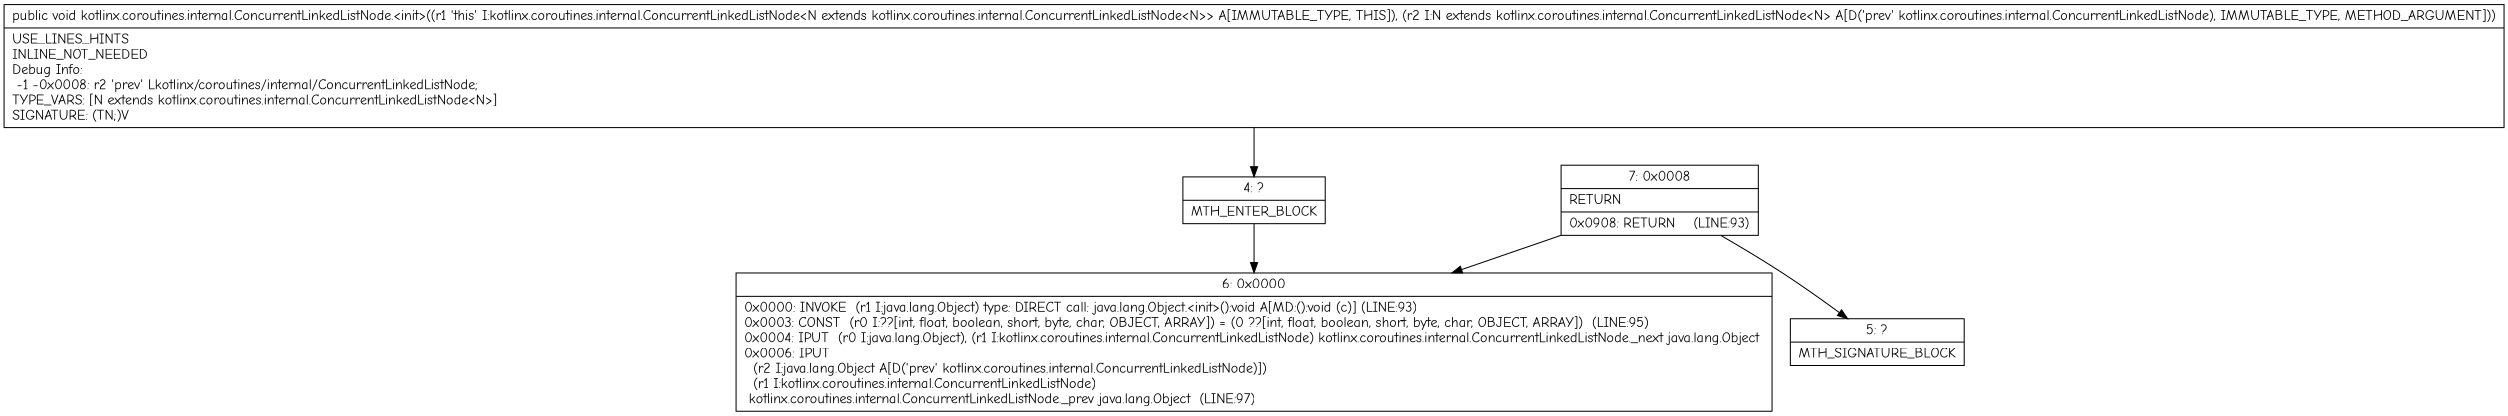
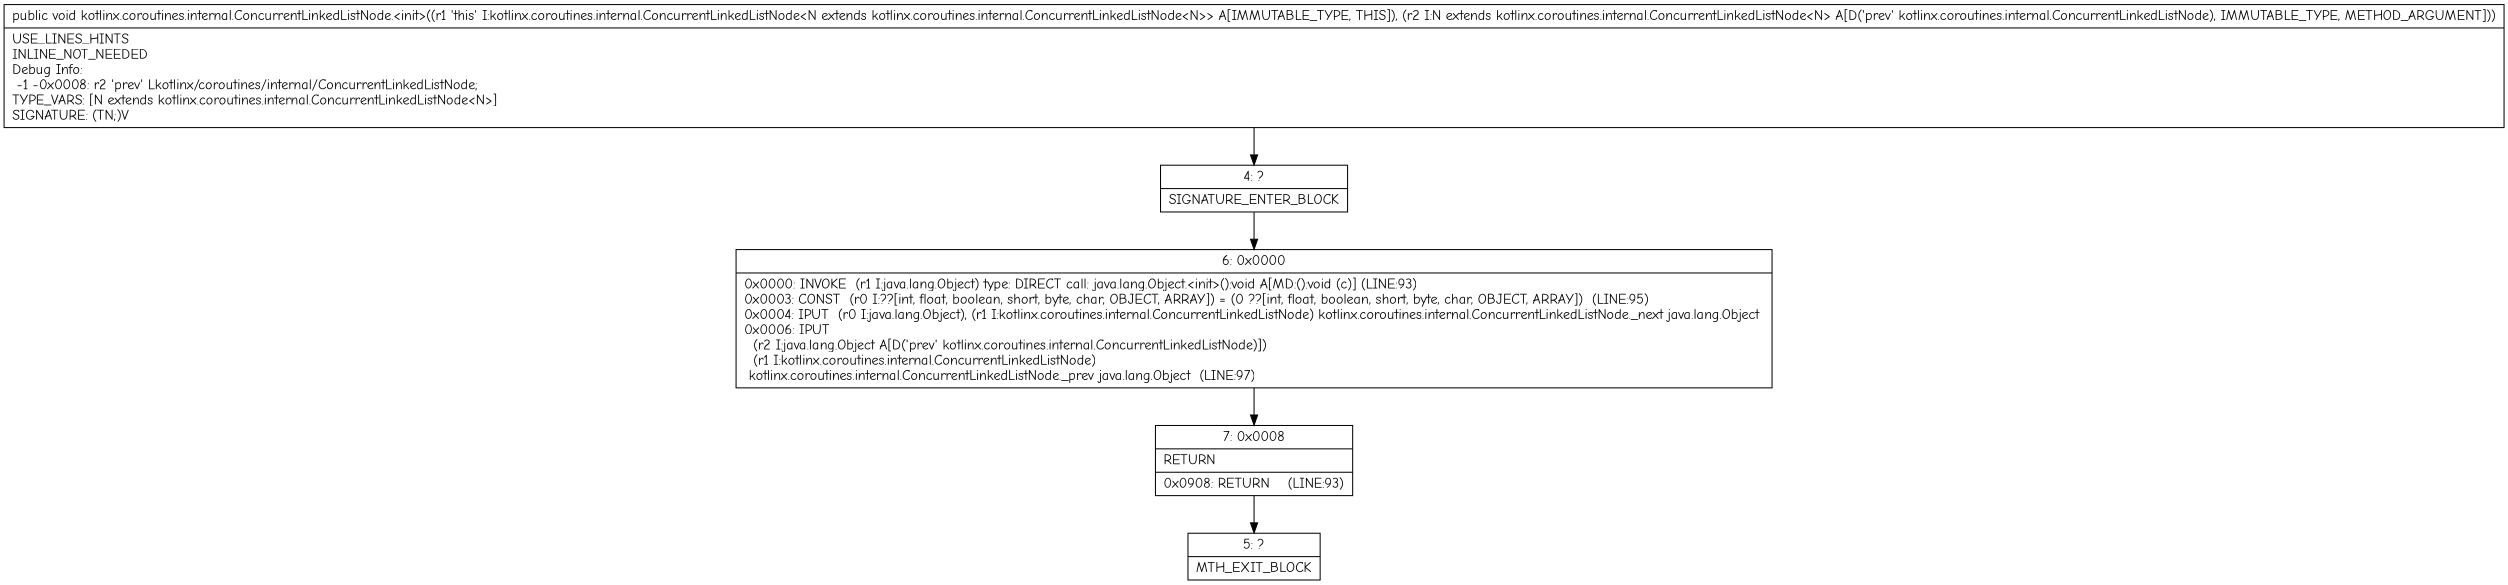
(1254, 211) -> (1254, 200)
(1511, 252) -> (1254, 401)
(1877, 353) -> (1254, 568)
